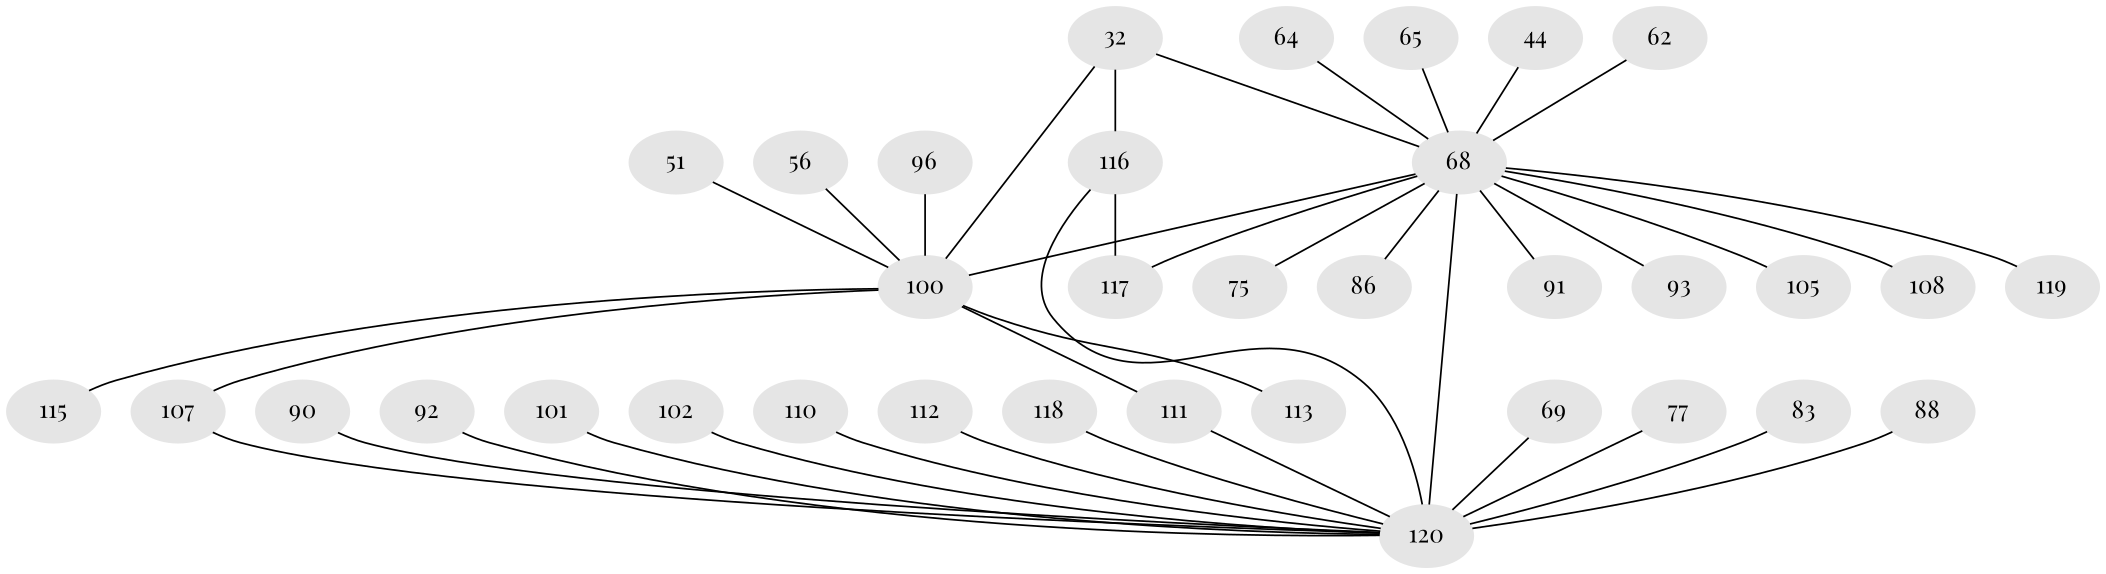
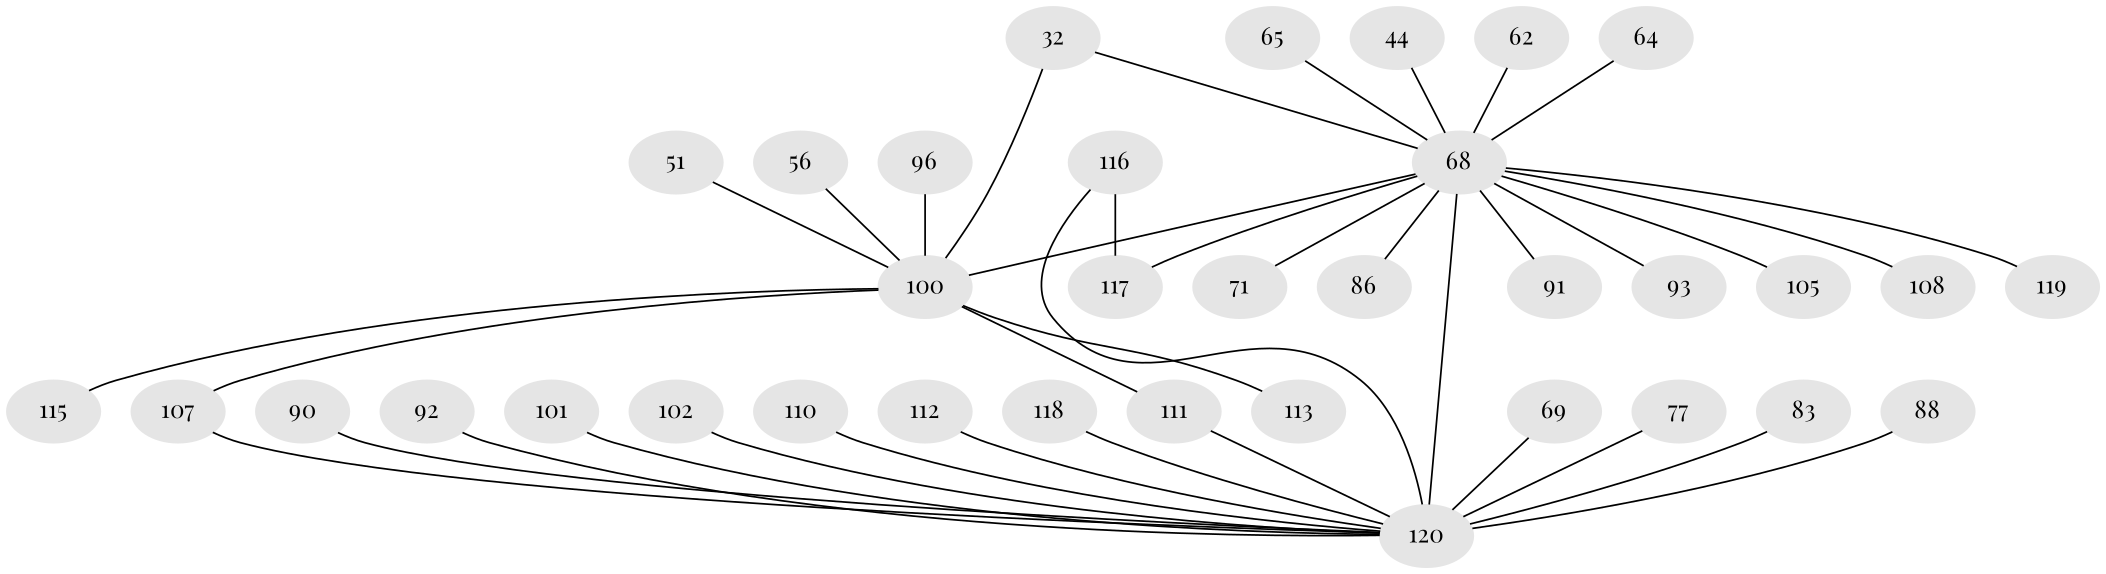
(1115, 100) -> none
(1240, 287) -> (1240, 287)
